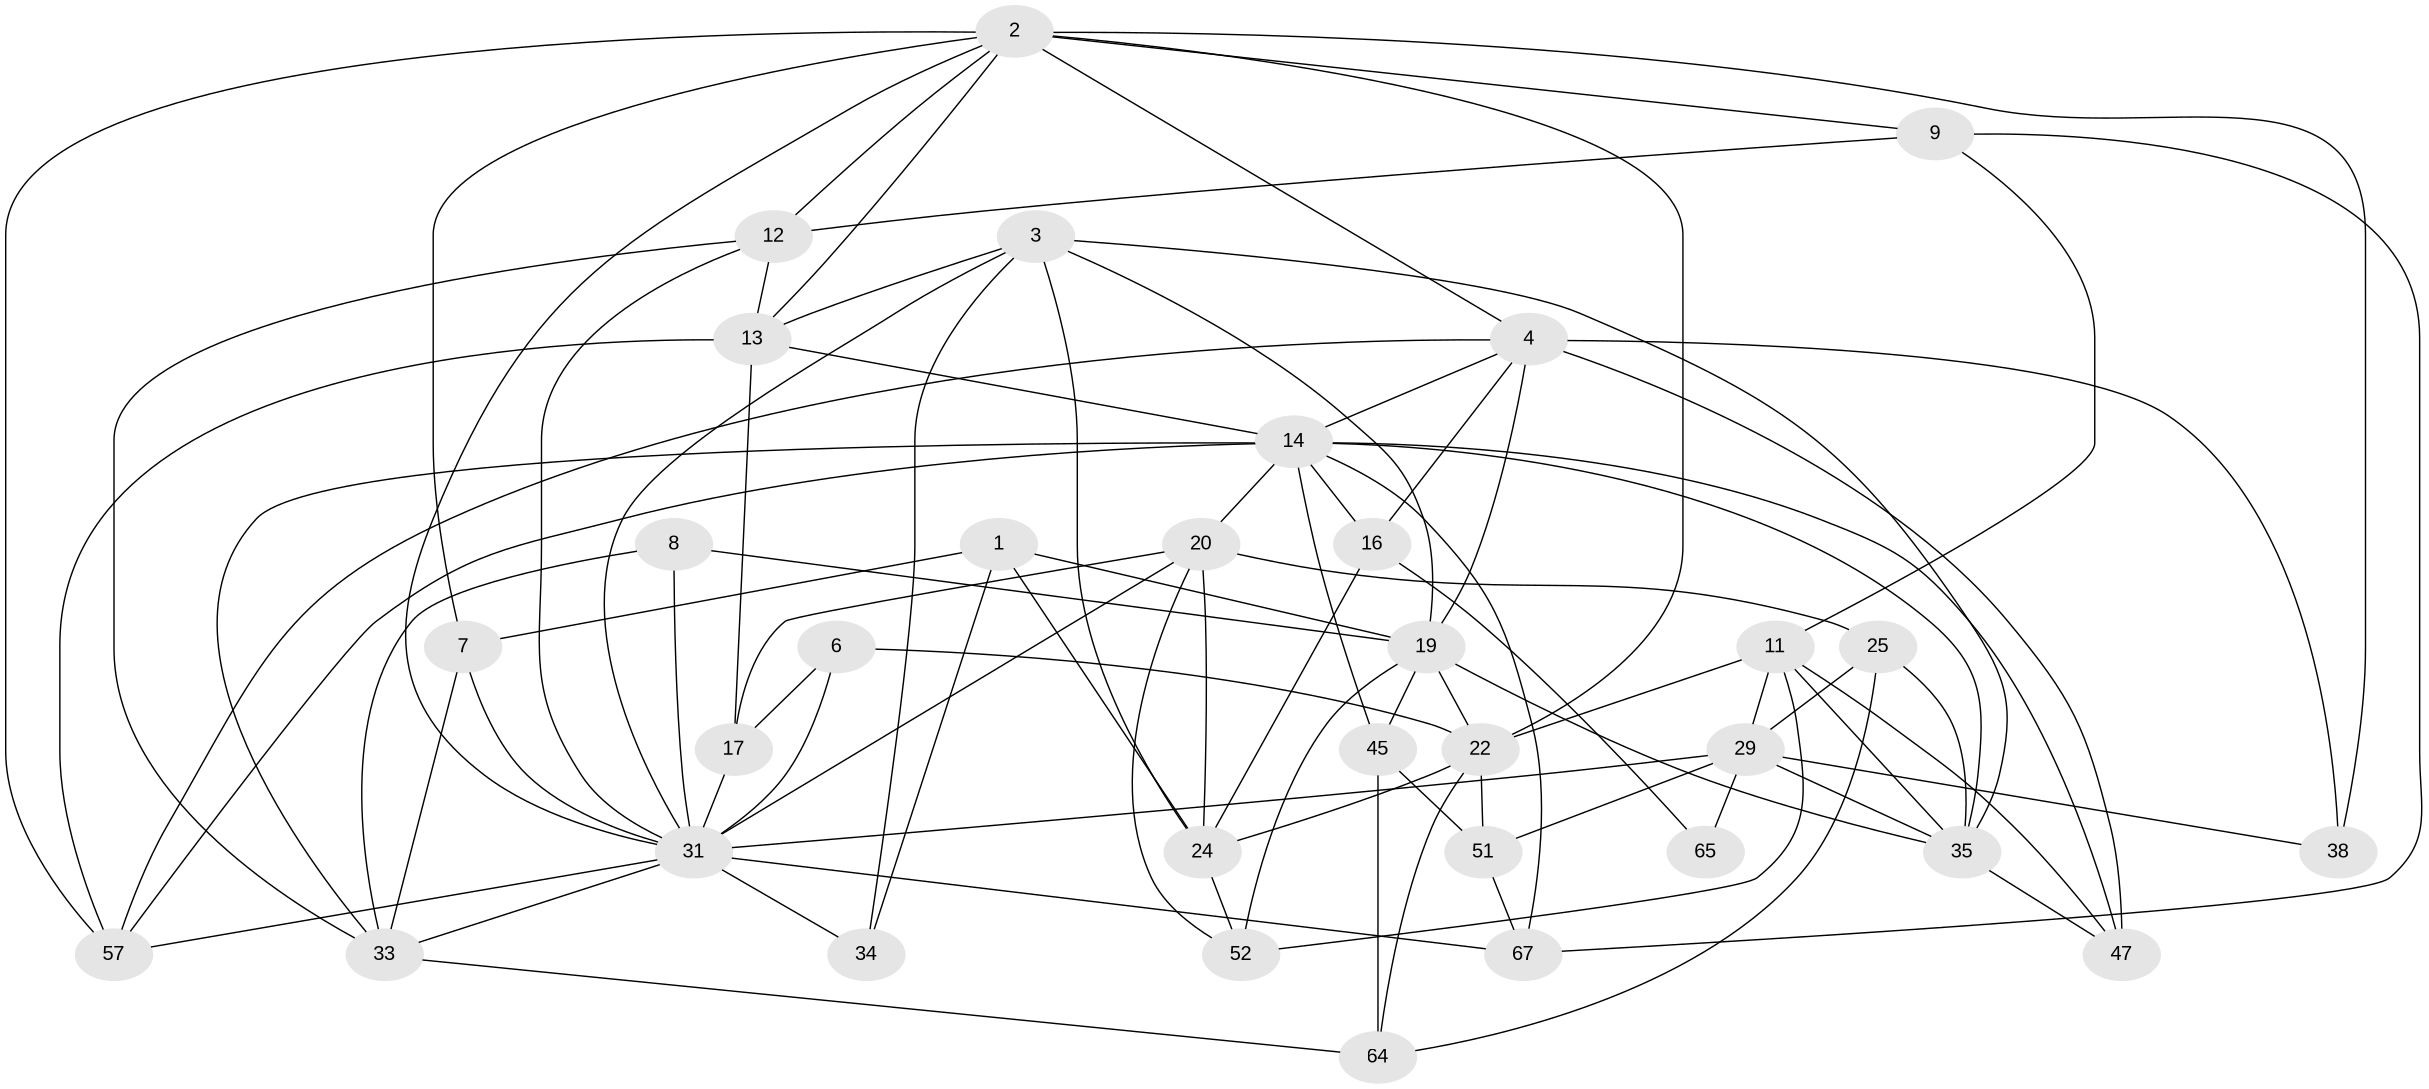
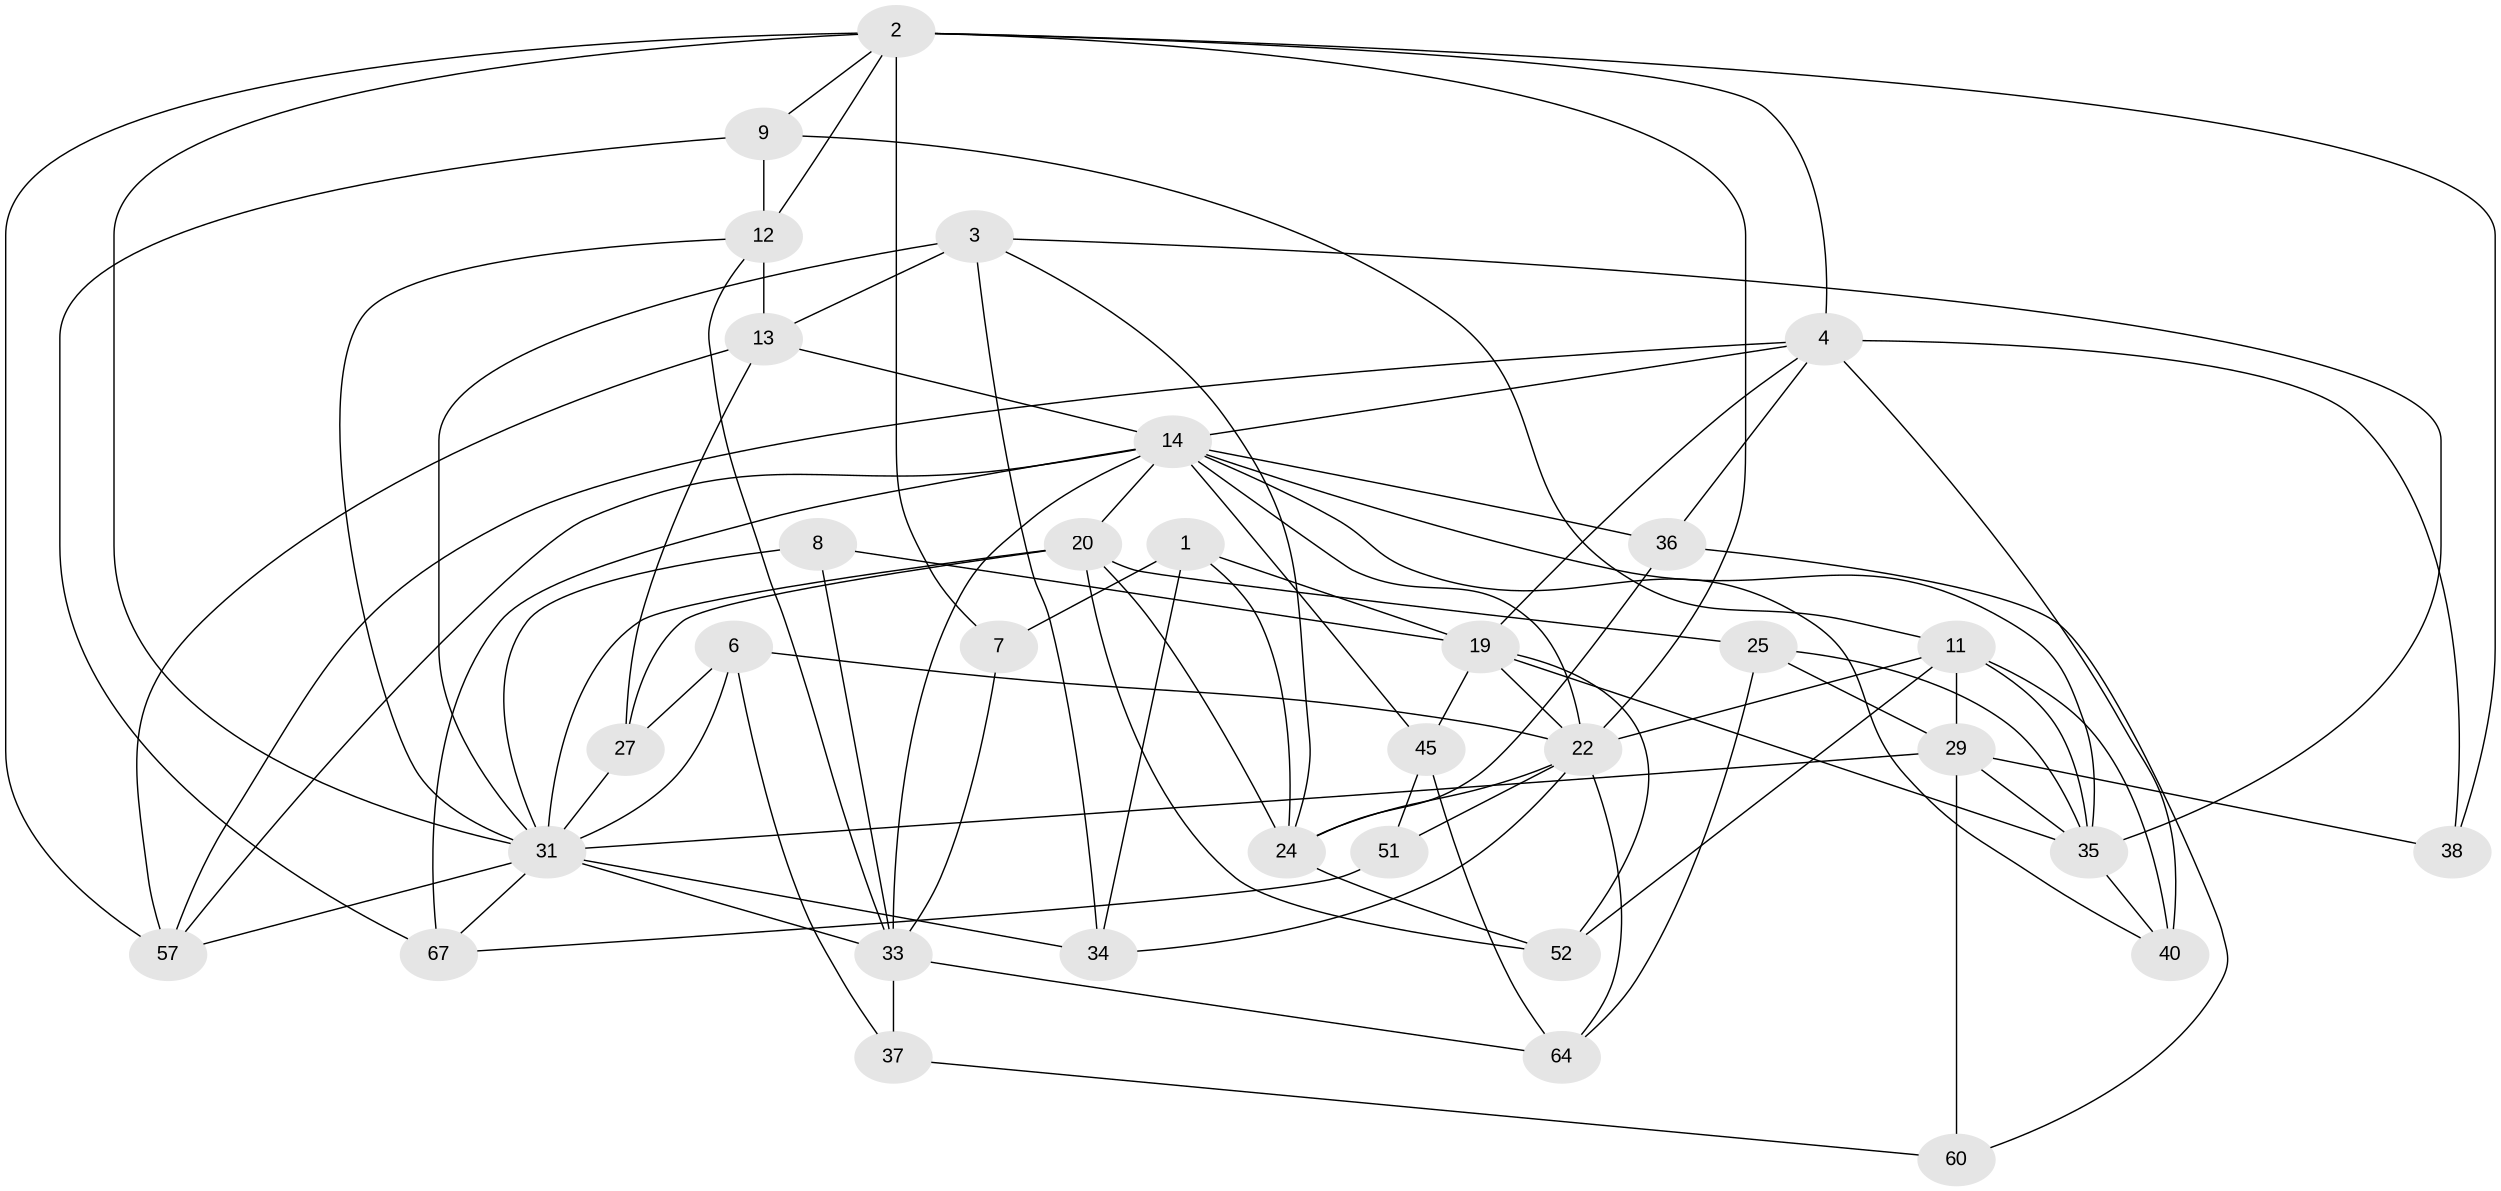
(888, 189) -> none
(1311, 388) -> none
(1372, 544) -> (1667, 544)
none -> (1408, 586)
(734, 750) -> (626, 750)
(538, 785) -> none
(1615, 801) -> none
(1706, 852) -> (1957, 1160)
none -> (1371, 906)
(2122, 955) -> (2170, 955)
none -> (893, 1057)
